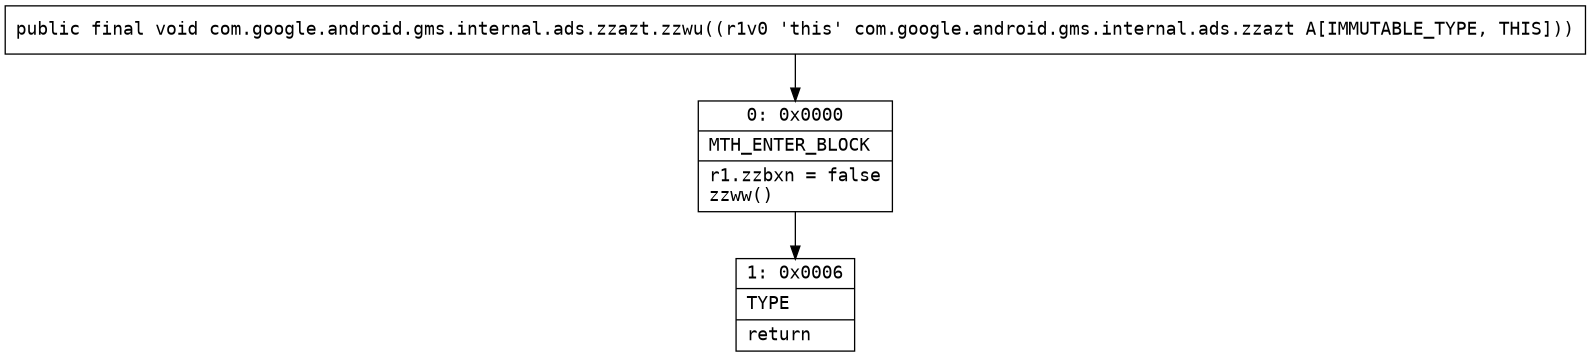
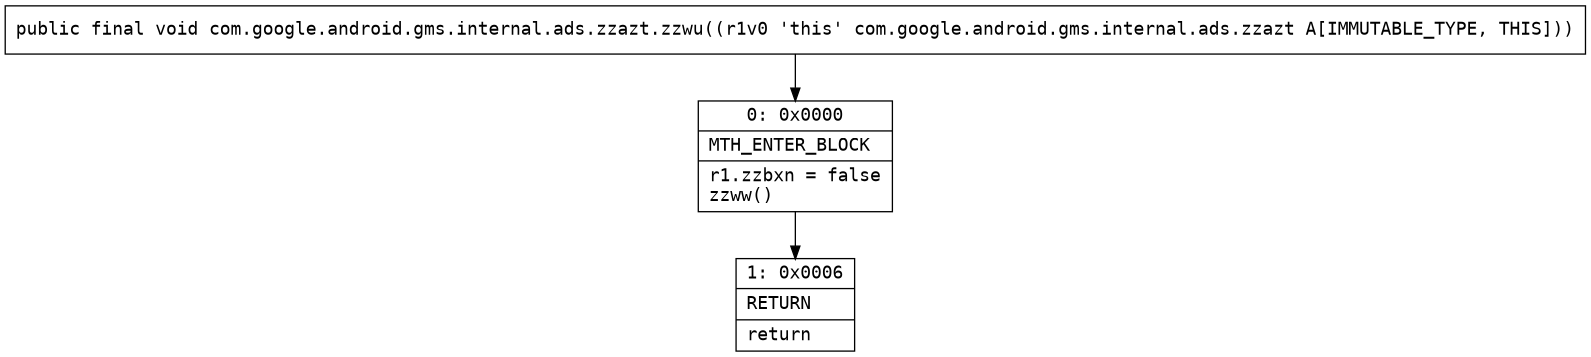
(769, 304) -> (779, 304)
